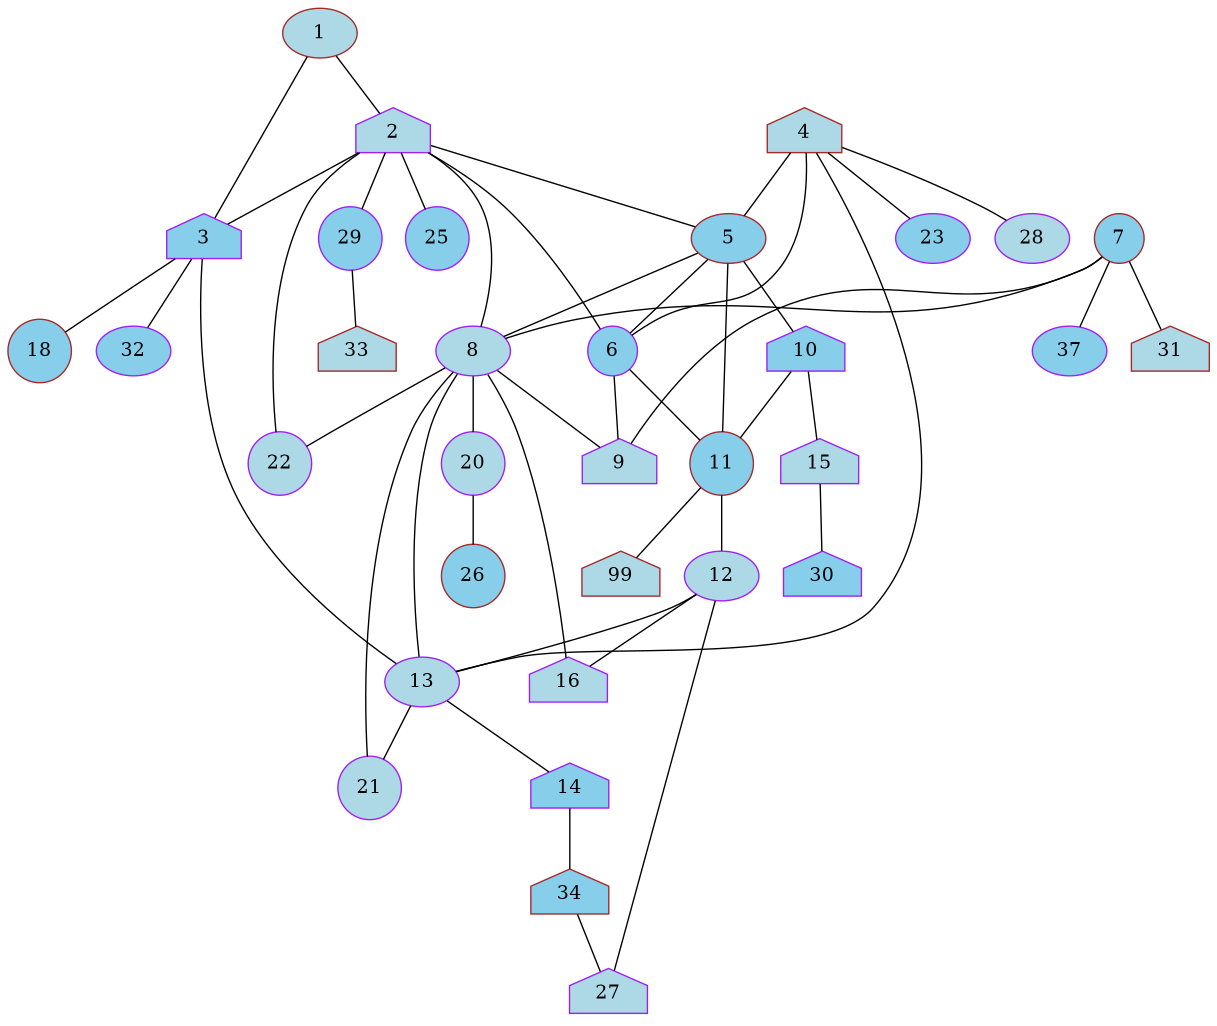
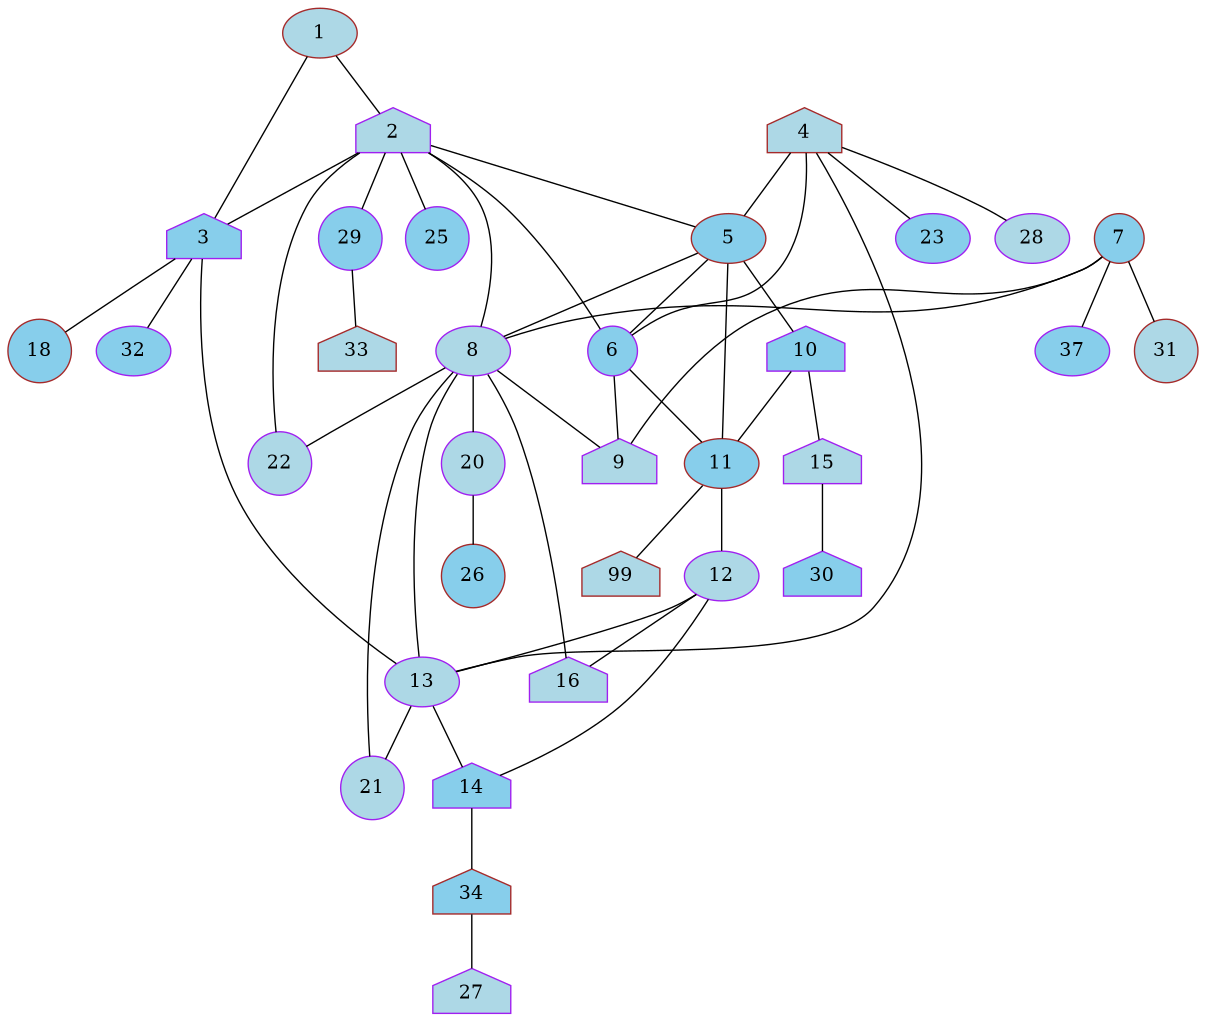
(1170, 351) -> (1166, 351)
(722, 464) -> (722, 464)
(665, 786) -> (620, 706)
